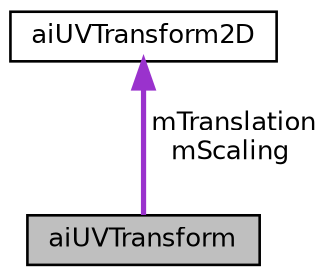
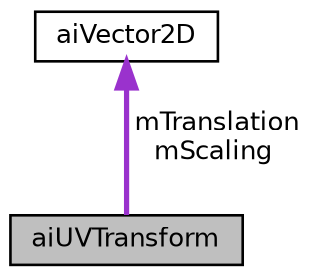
(144, 37) -> (127, 37)
